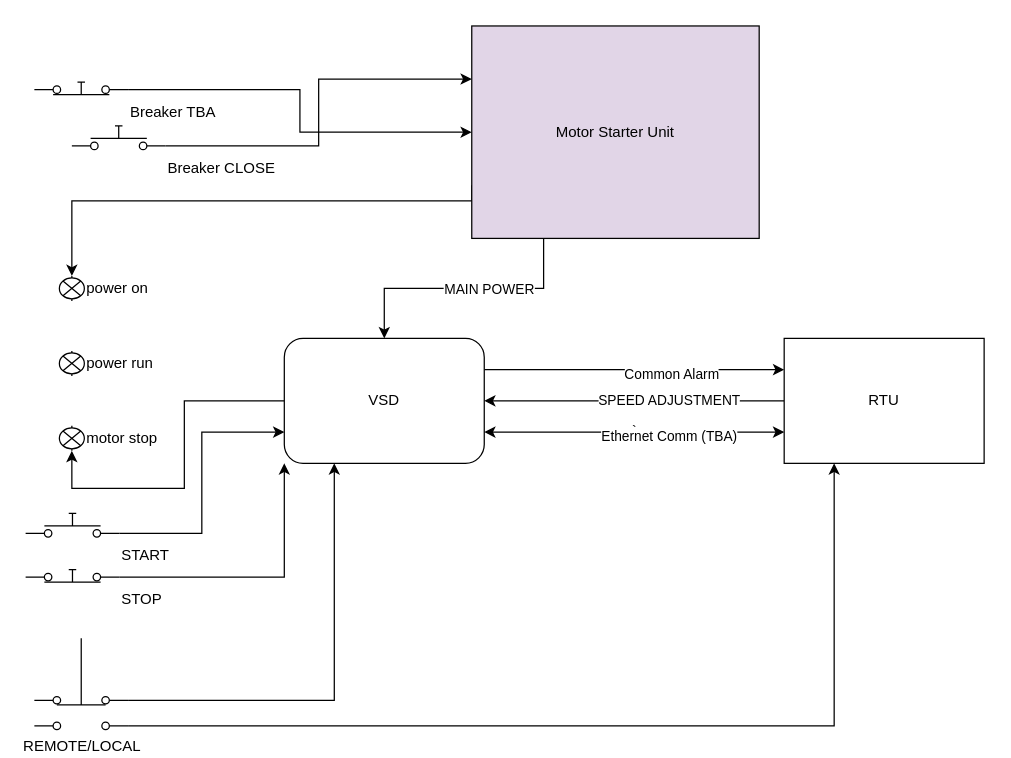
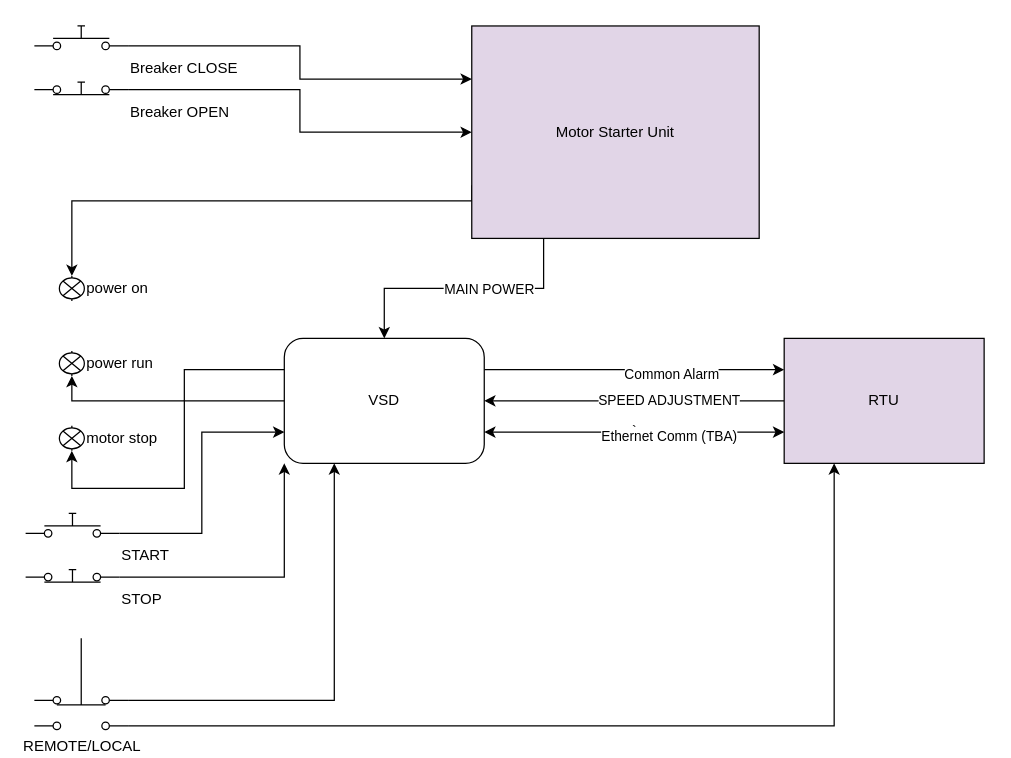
(174, 111) -> (178, 111)
(119, 138) -> (81, 38)
none -> (184, 397)
(884, 401) -> (884, 401)
